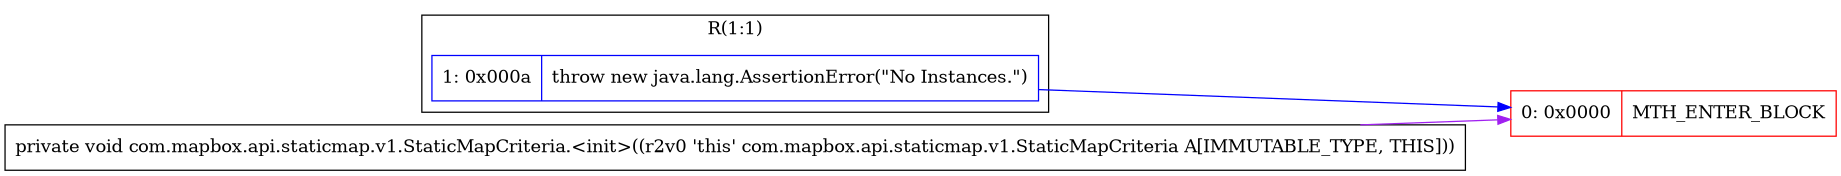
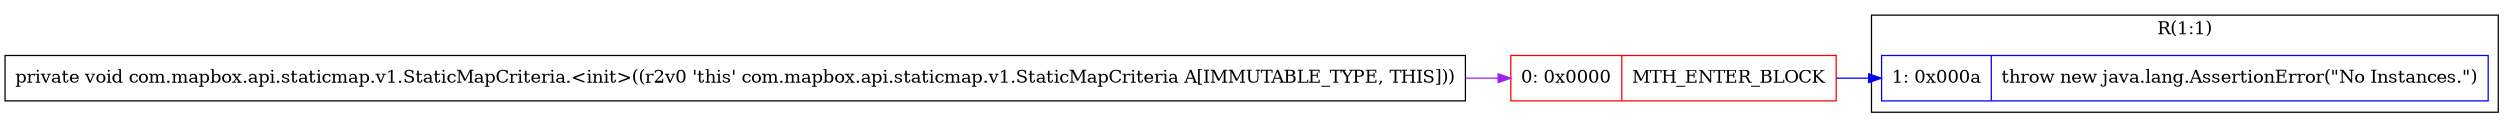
(1268, 98) -> (1852, 78)
